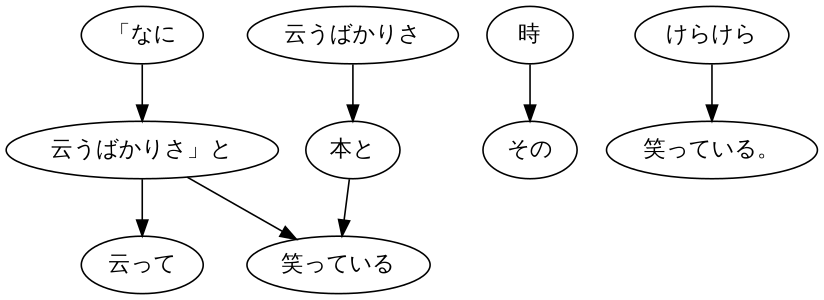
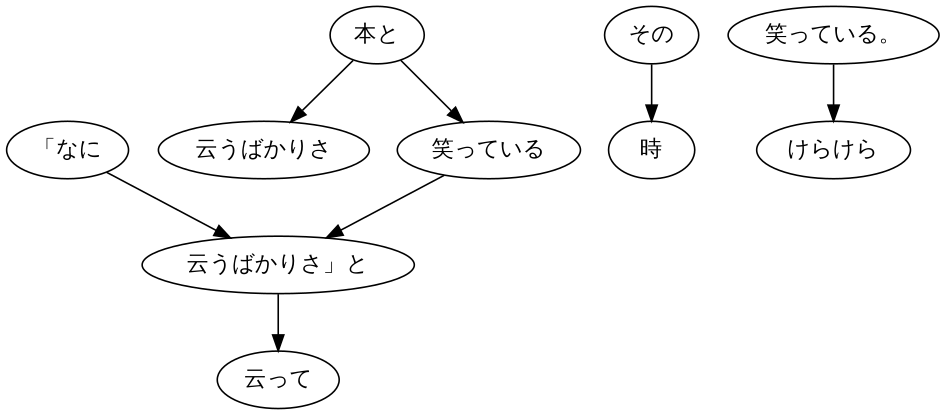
(353, 85) -> (328, 85)
(530, 85) -> (652, 85)
(712, 85) -> (834, 85)
(235, 204) -> (392, 203)
